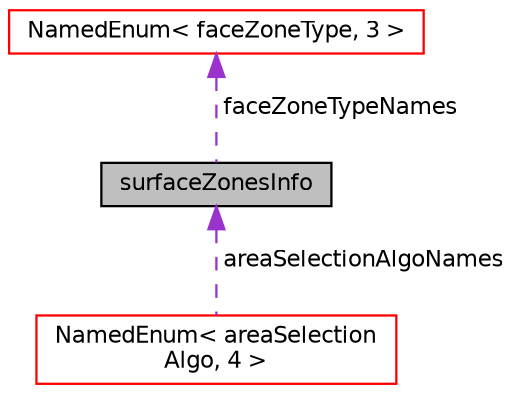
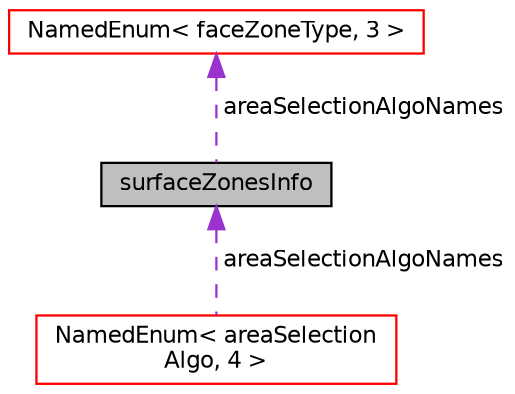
(337, 108) -> (361, 108)
